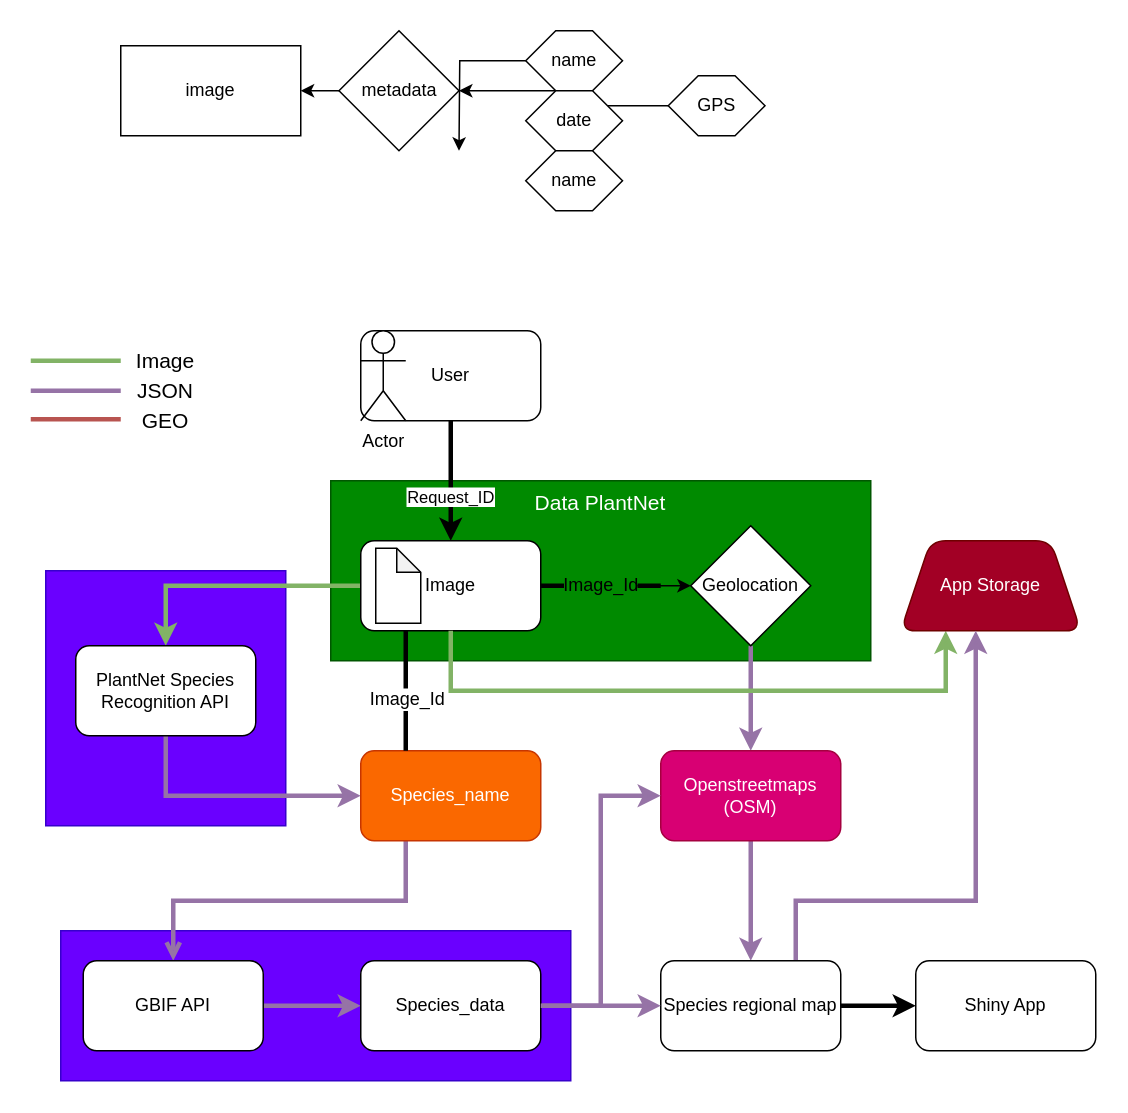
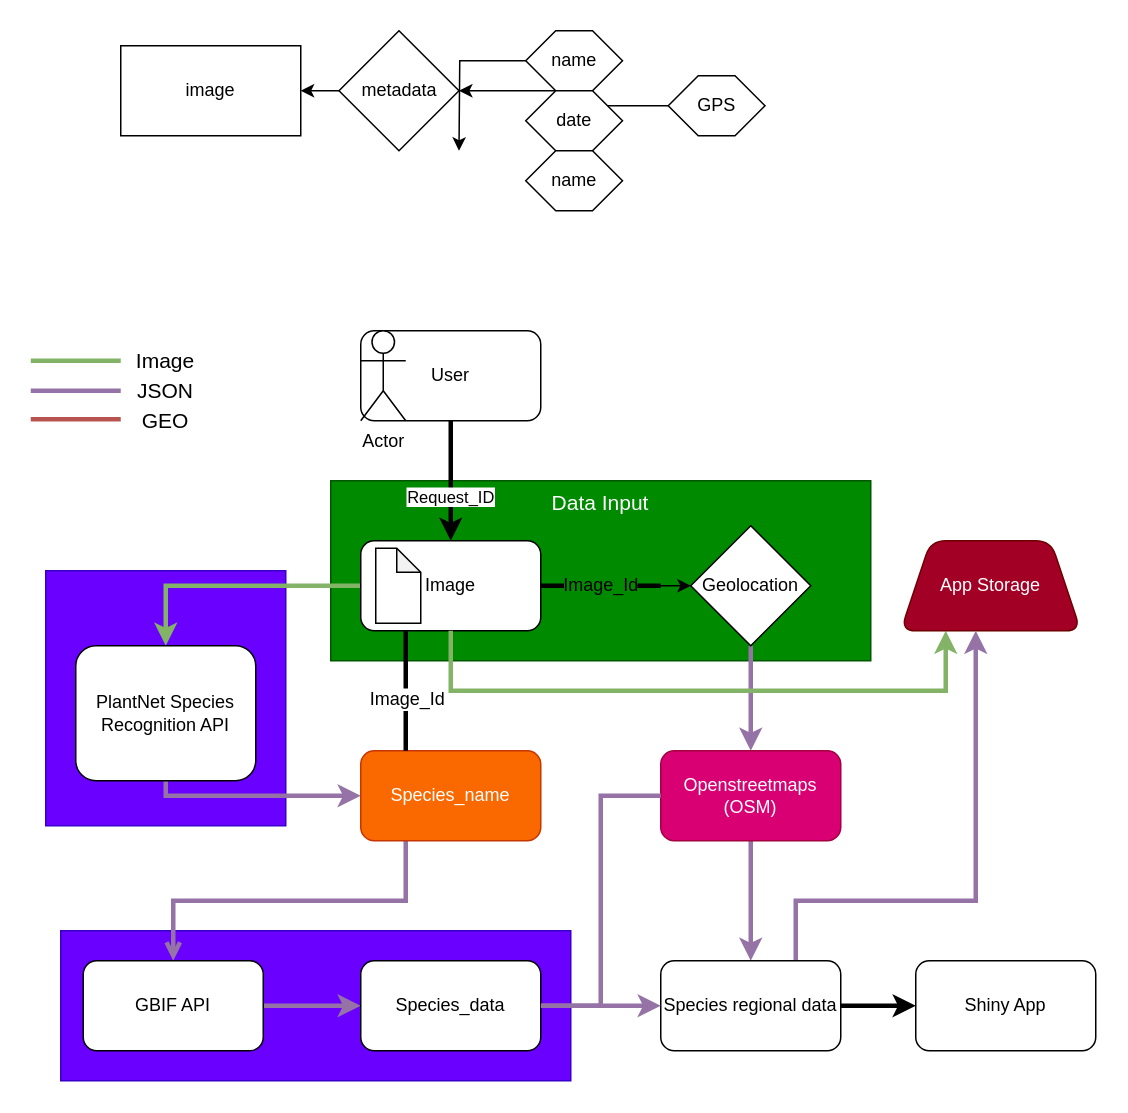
(601, 504) -> (601, 504)
(166, 691) -> (166, 713)
(643, 796) -> (650, 796)
(751, 1006) -> (751, 1006)
